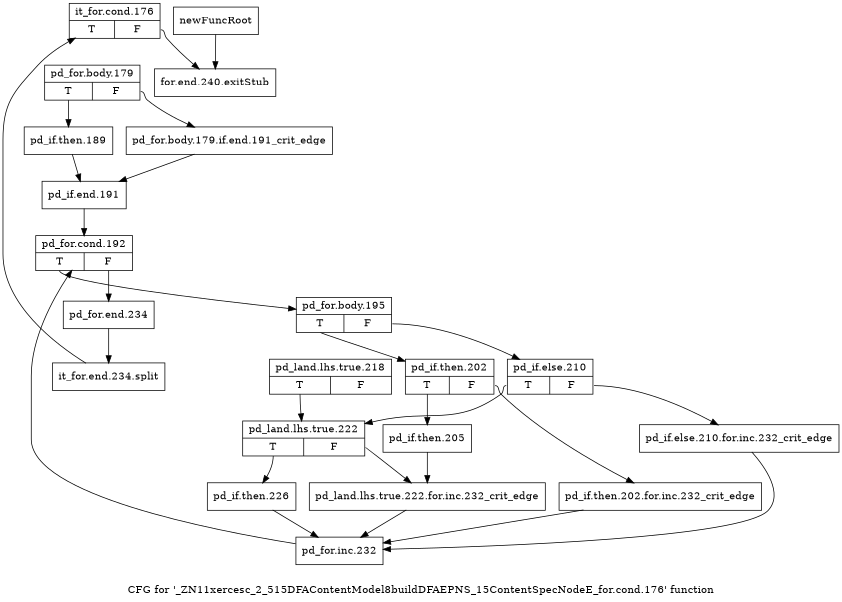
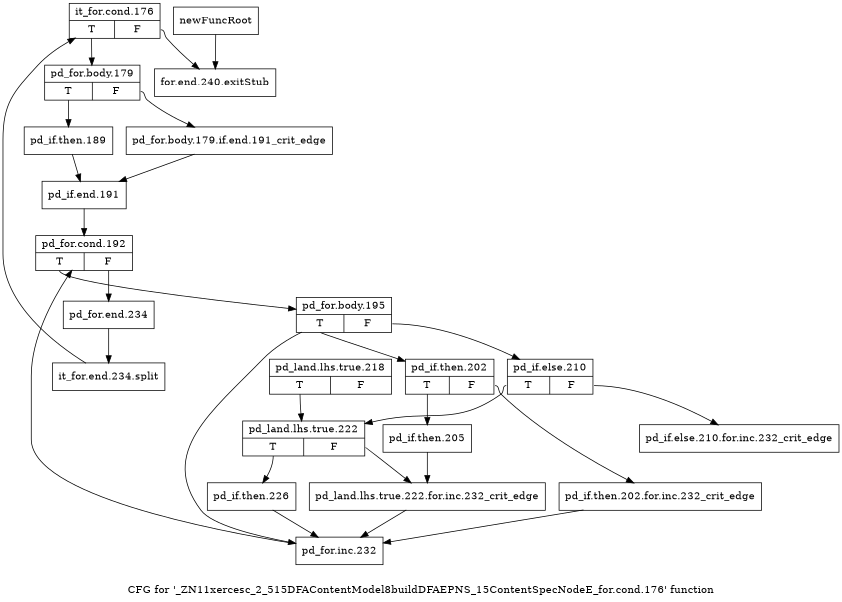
none -> (92, 48)
(614, 539) -> (190, 447)
